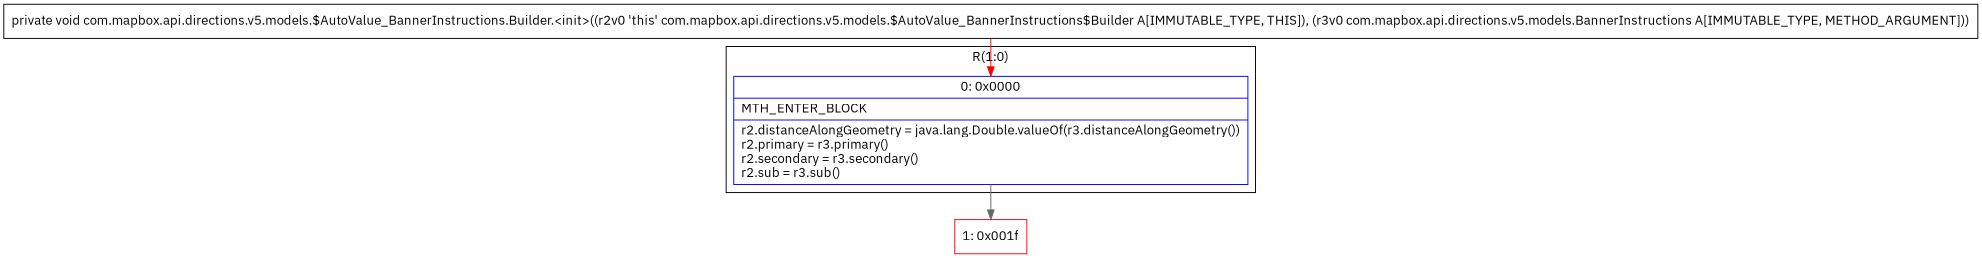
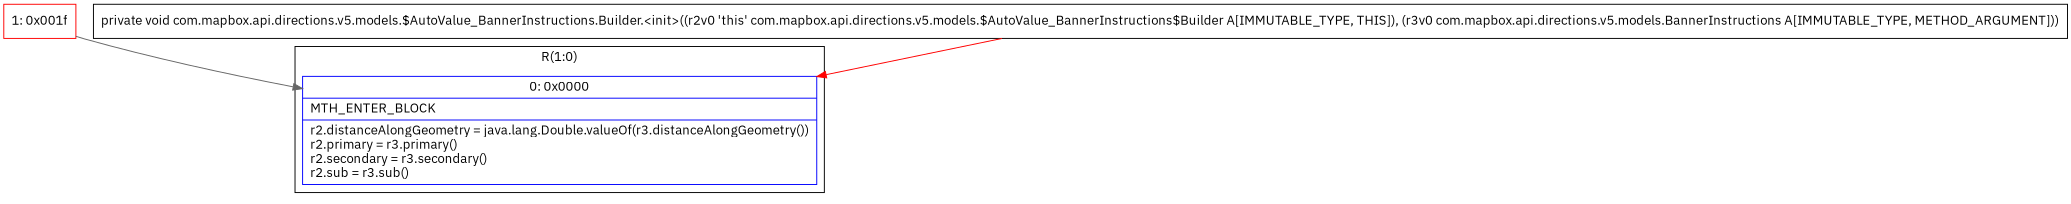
(991, 199) -> (184, 64)
